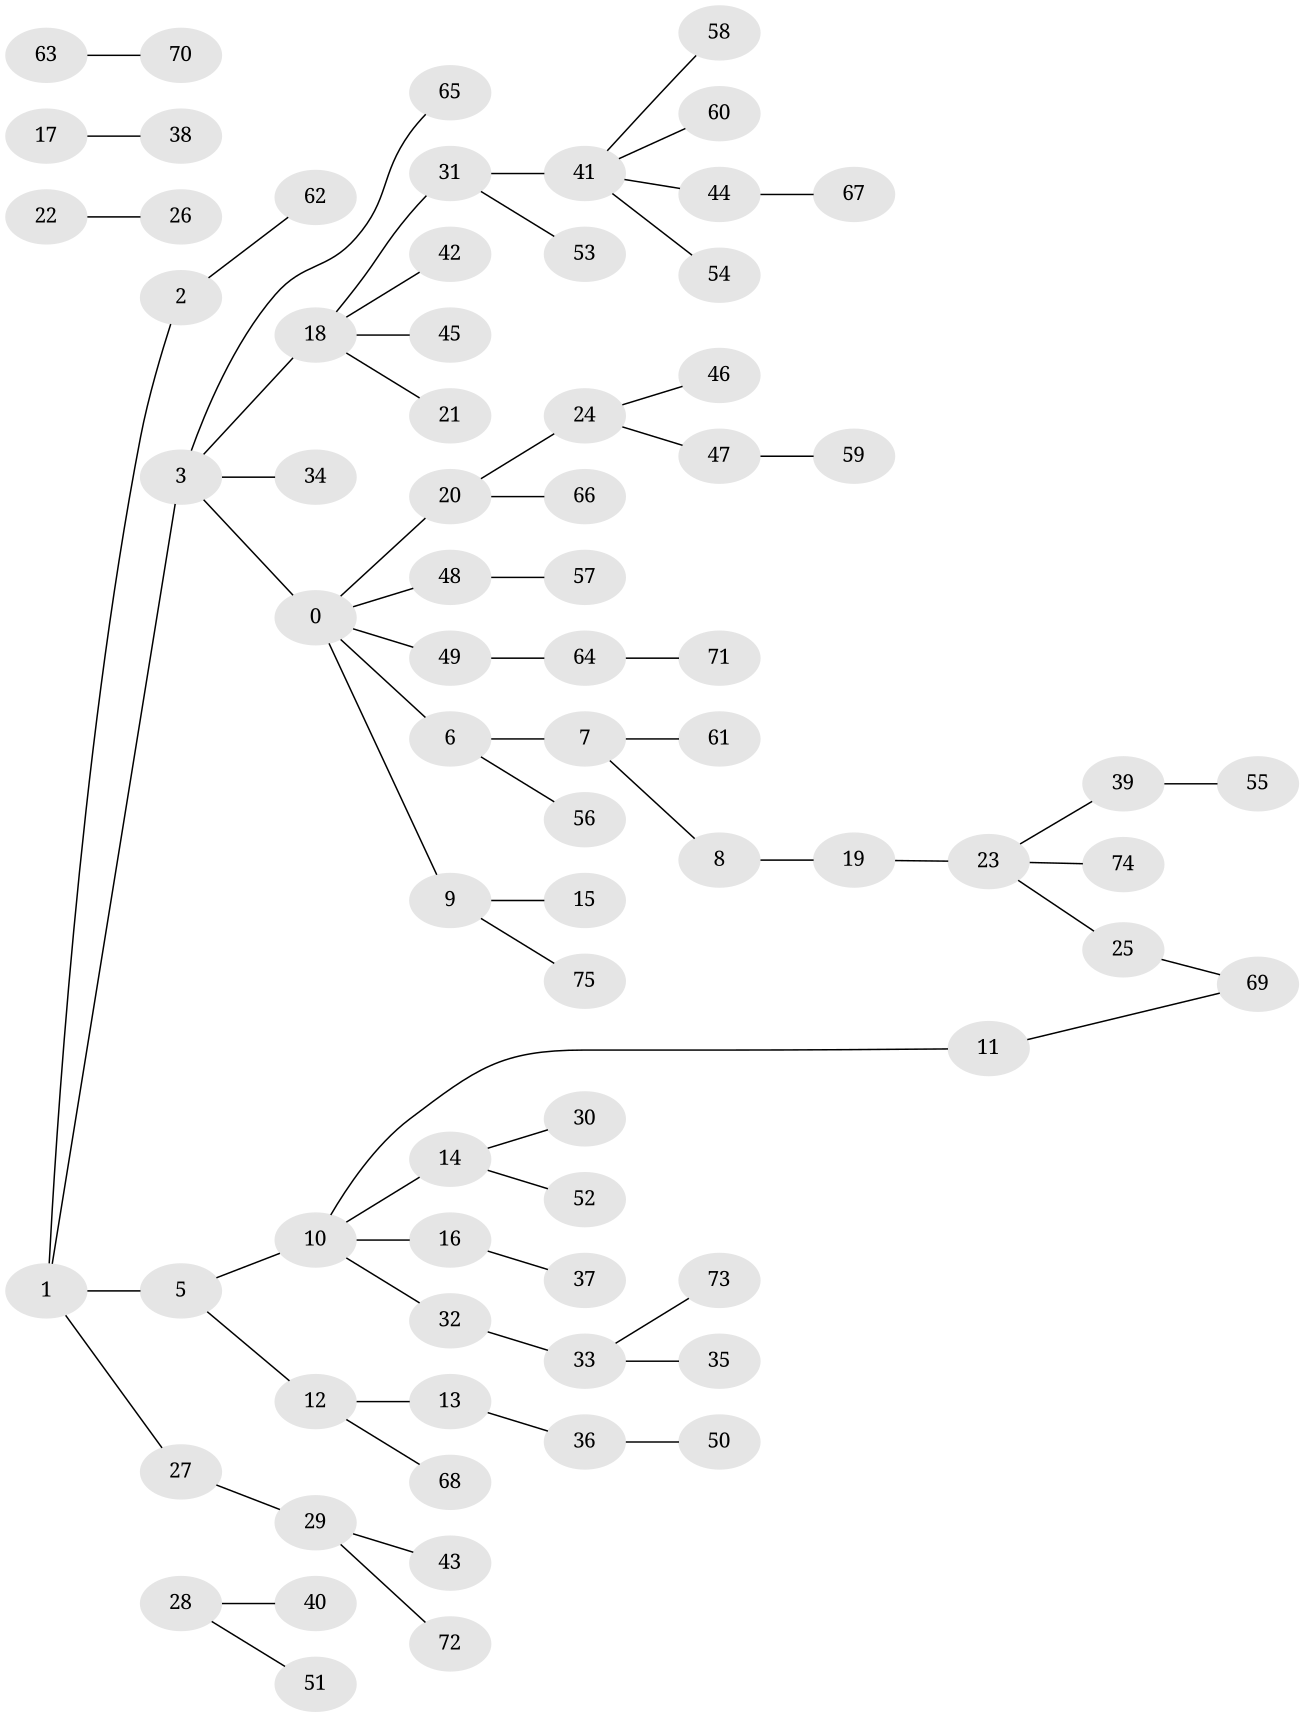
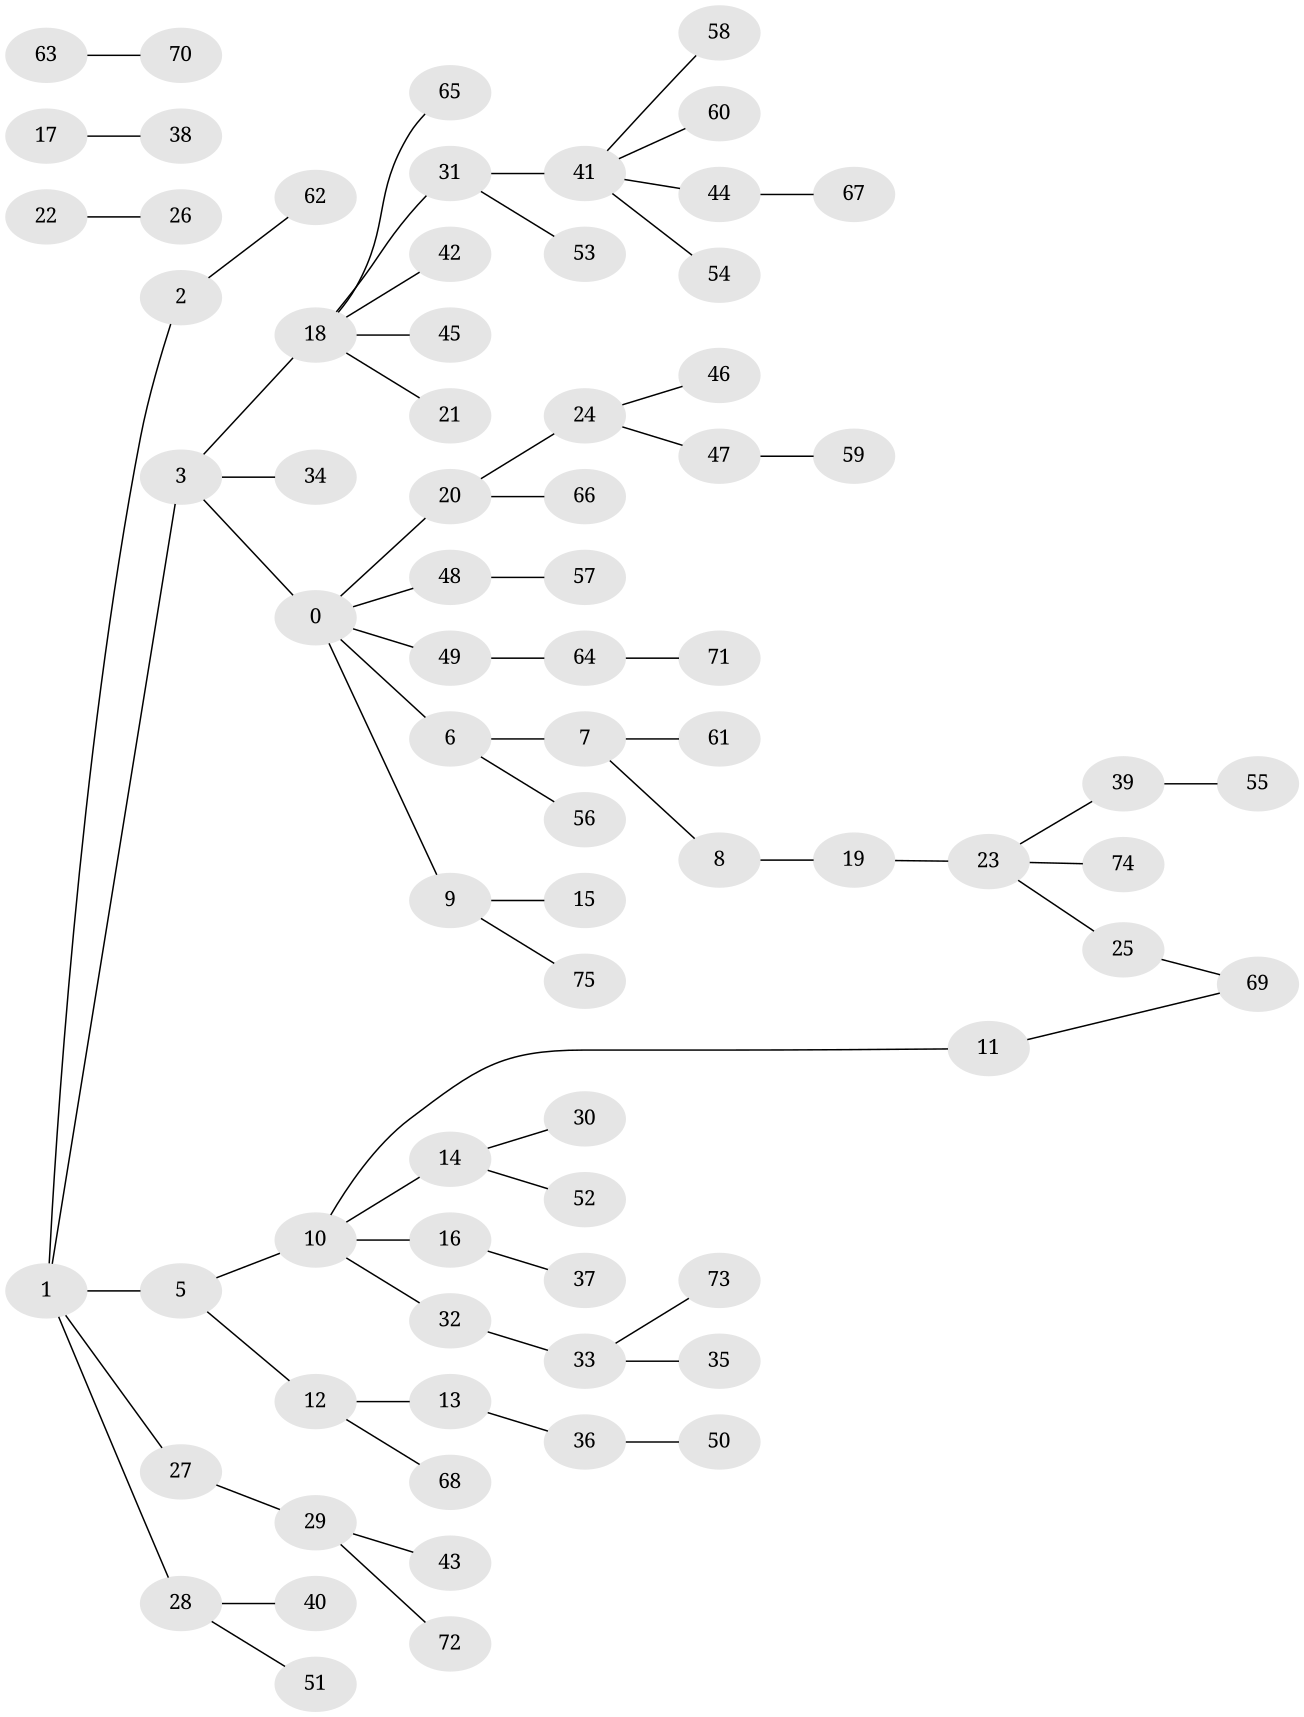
(300, 274) -> (381, 213)
none -> (113, 1447)
